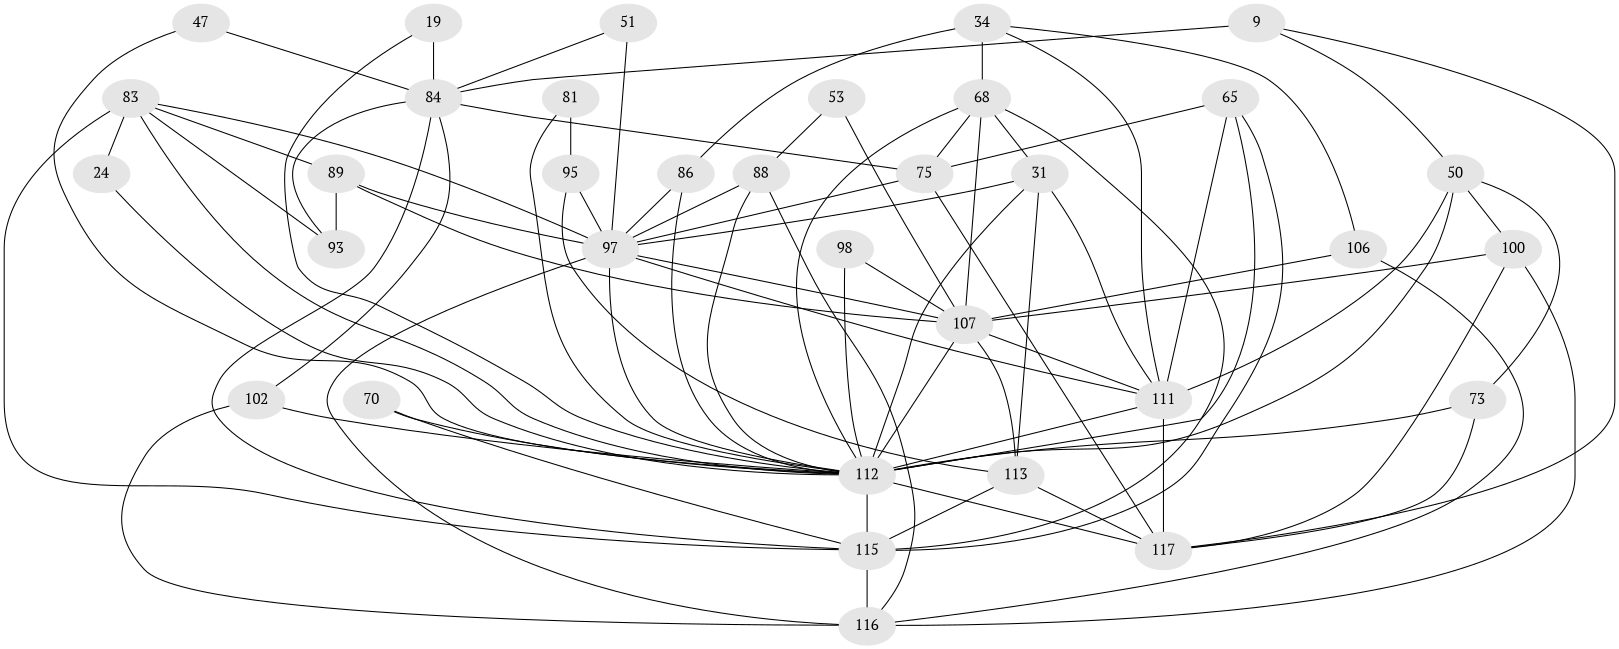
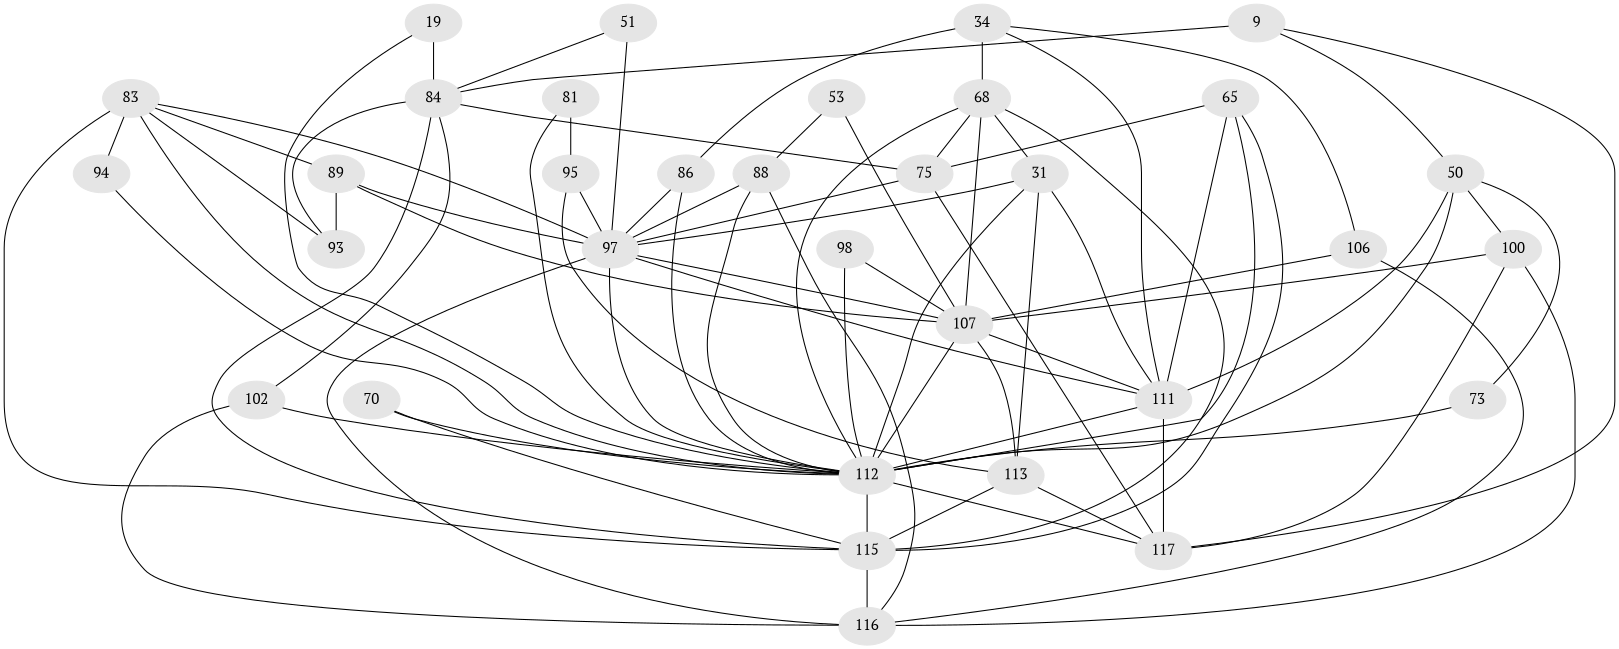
(201, 23) -> none
(102, 174) -> (102, 174)
(1429, 497) -> none
